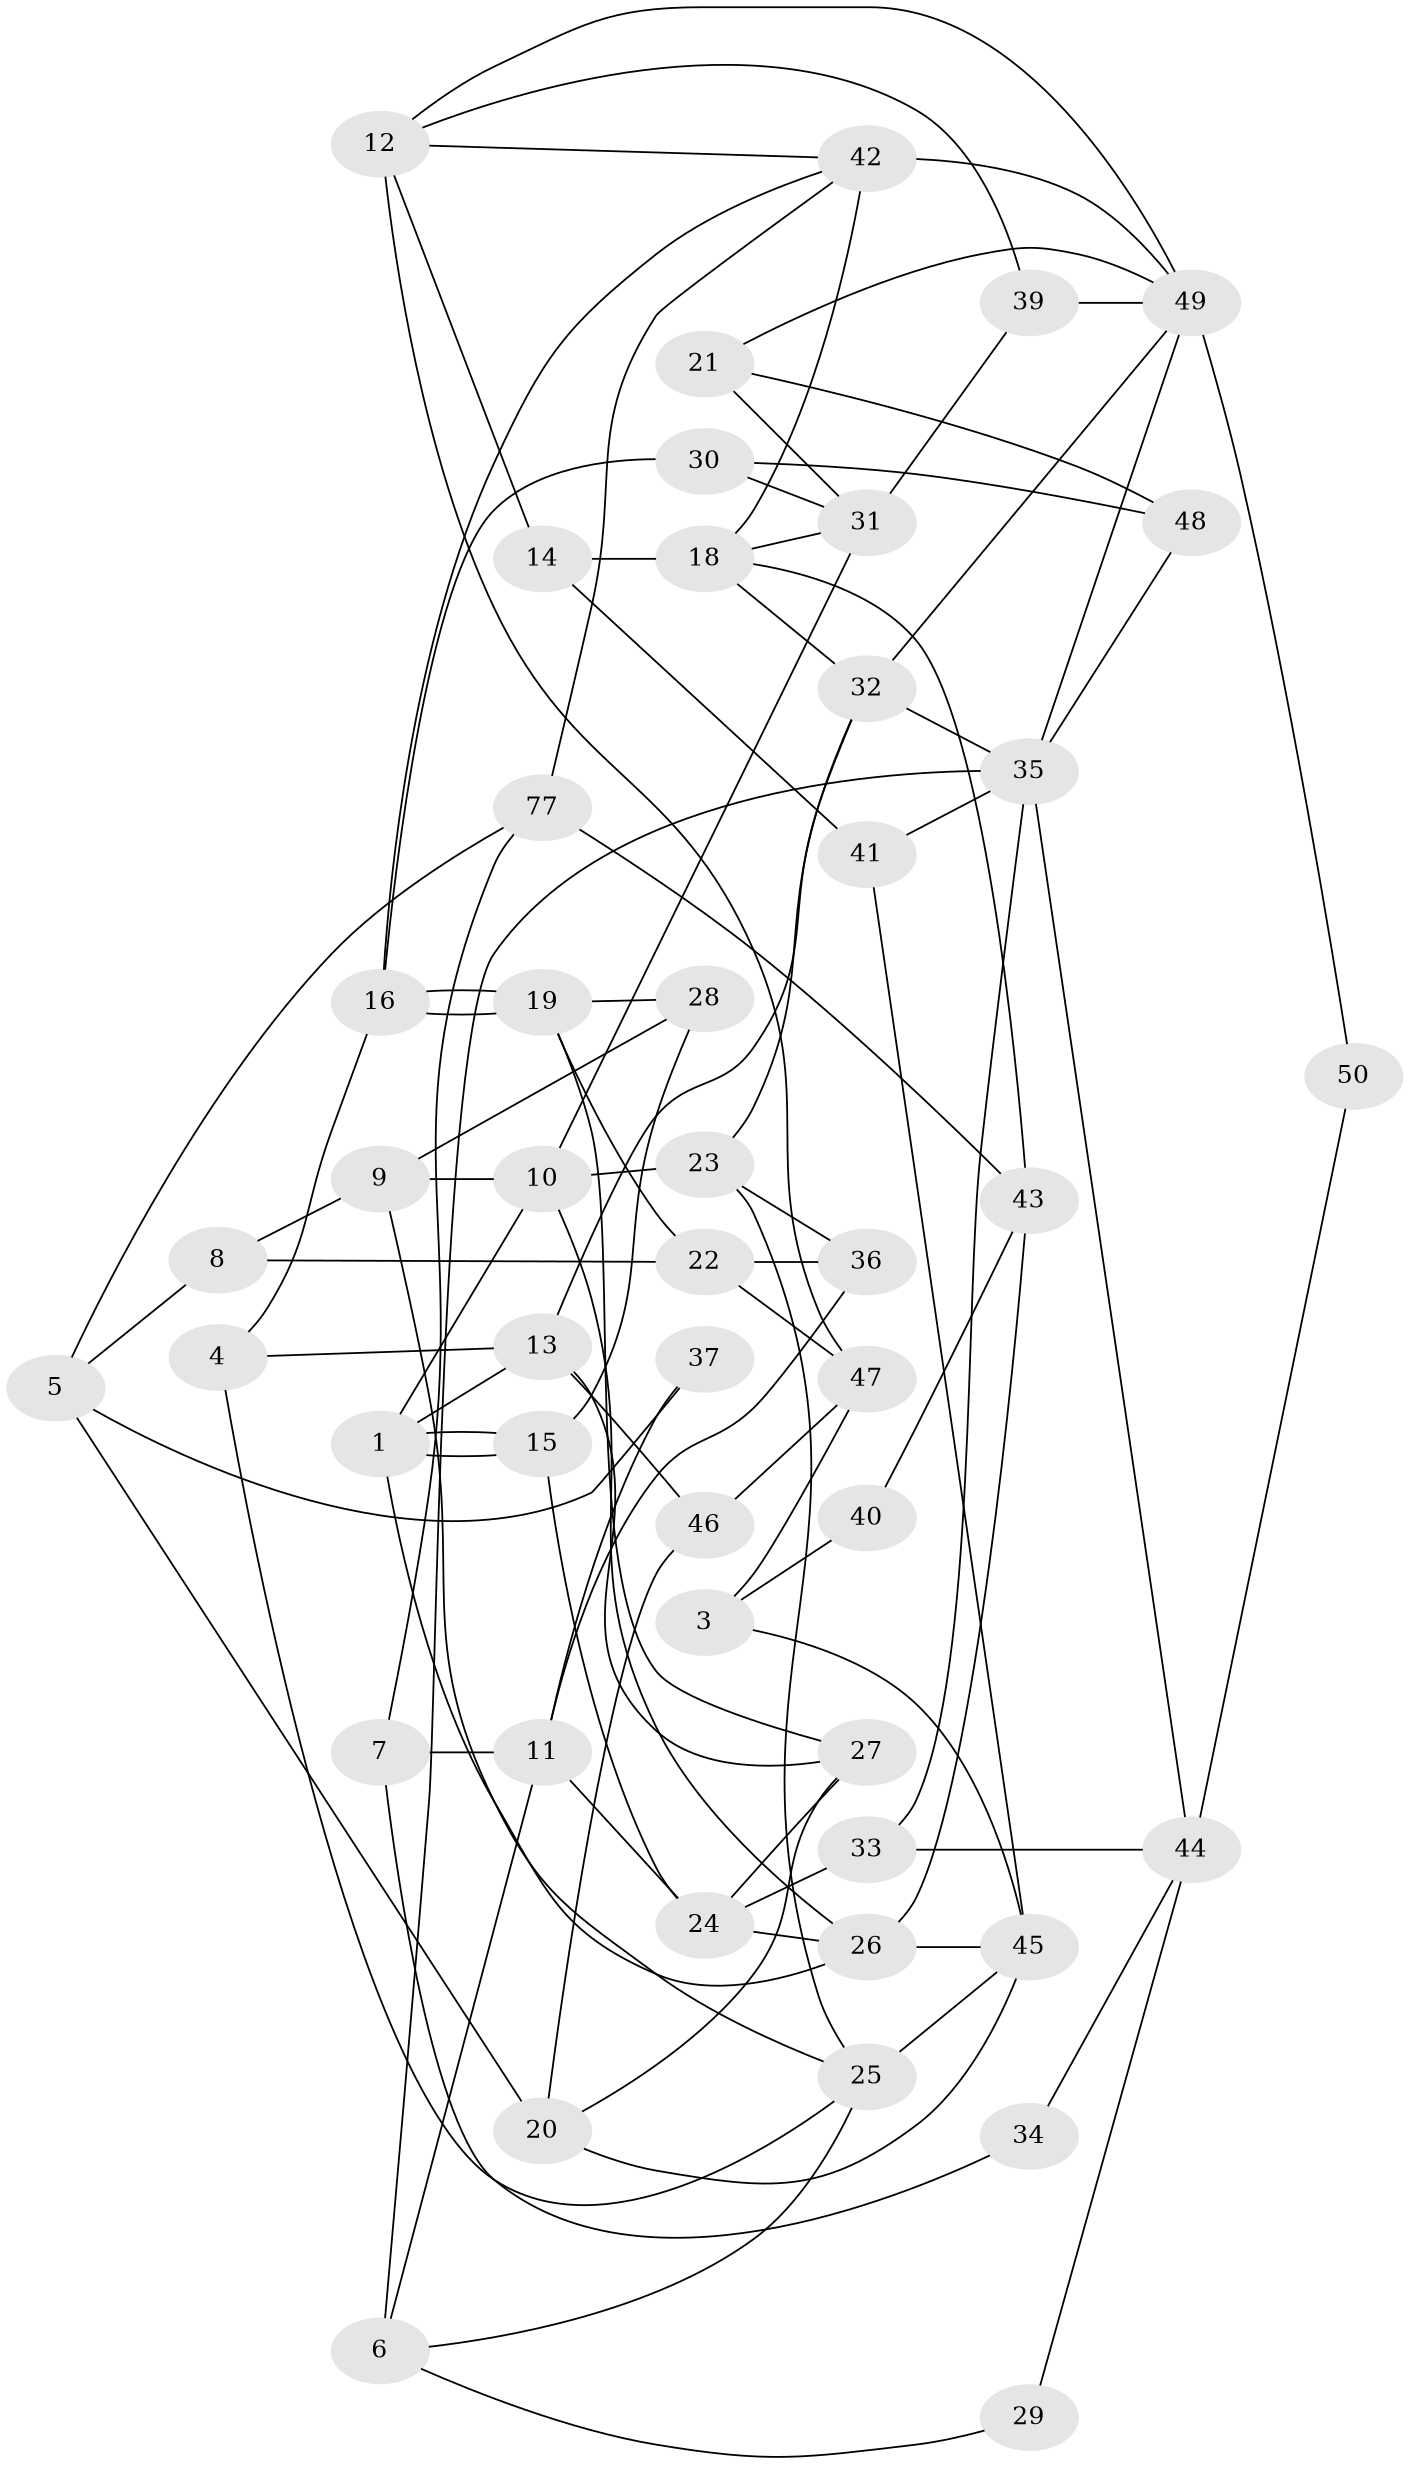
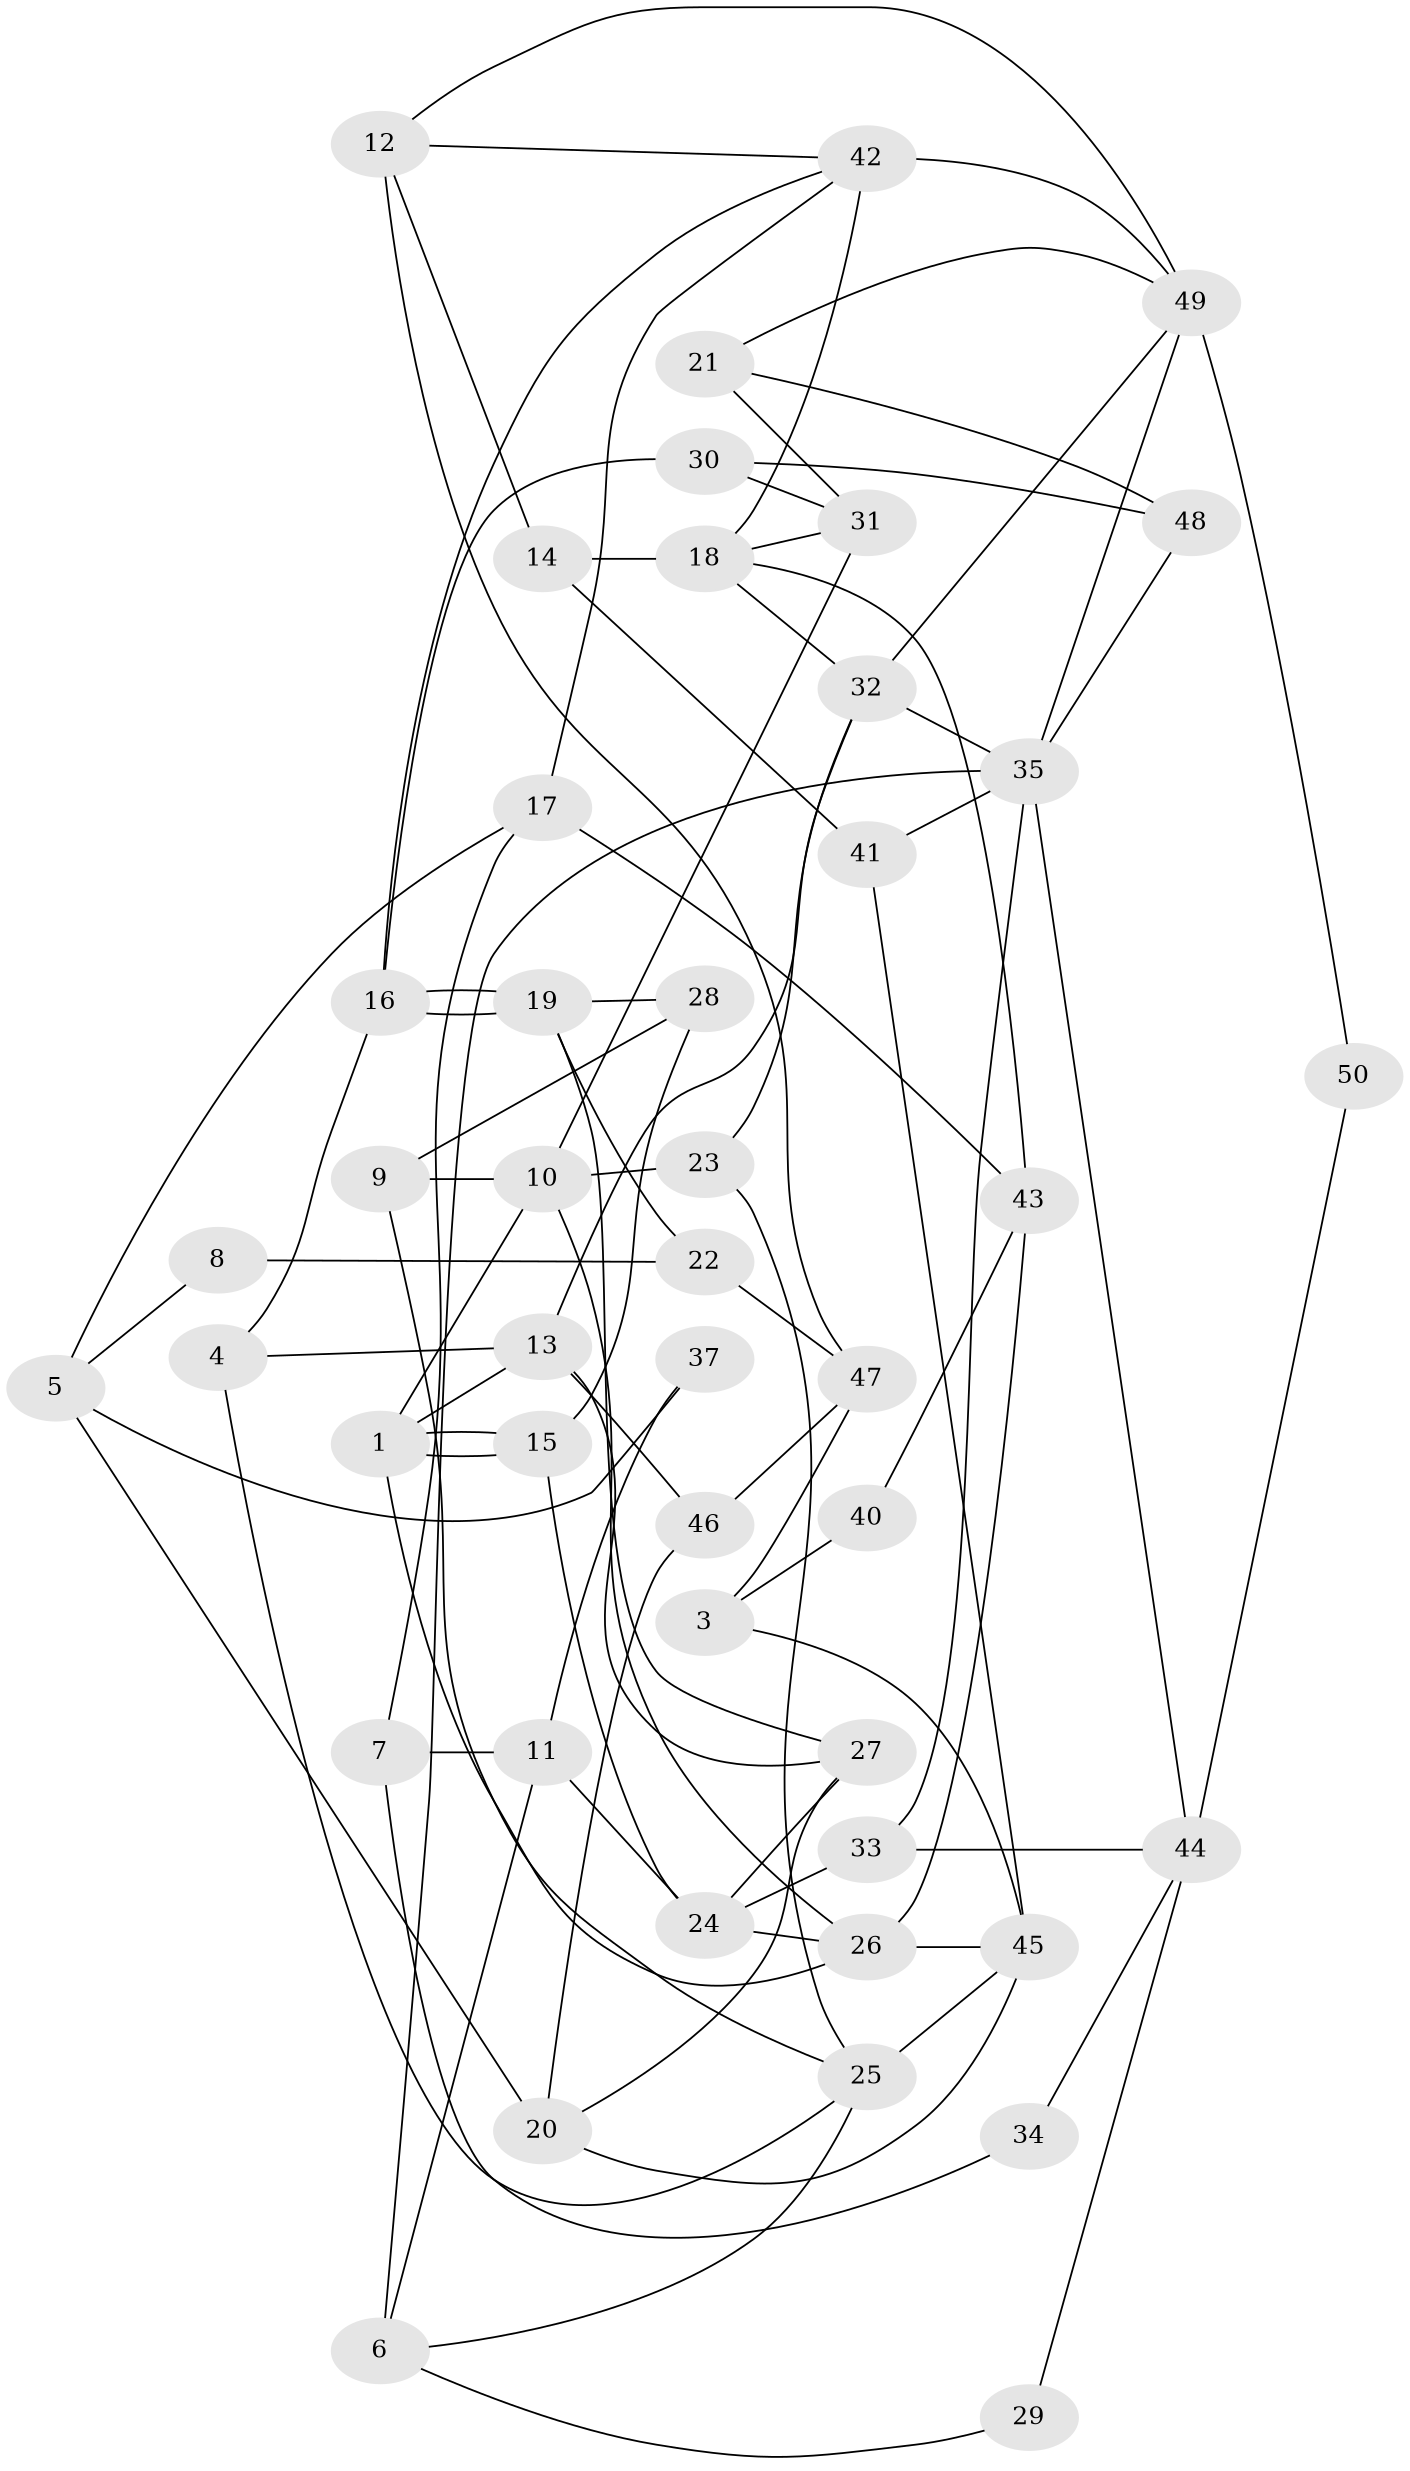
(1029, 303) -> none
(543, 808) -> (543, 808)
(293, 1223) -> none
(867, 1262) -> none
